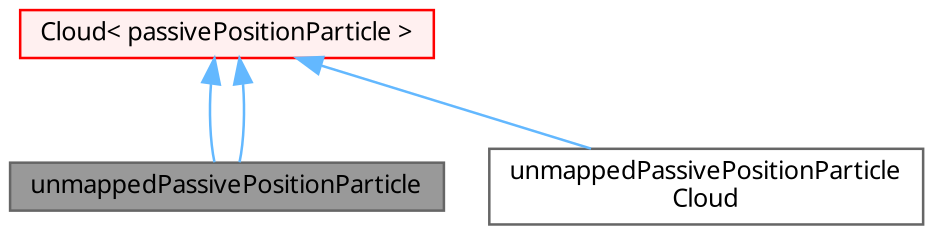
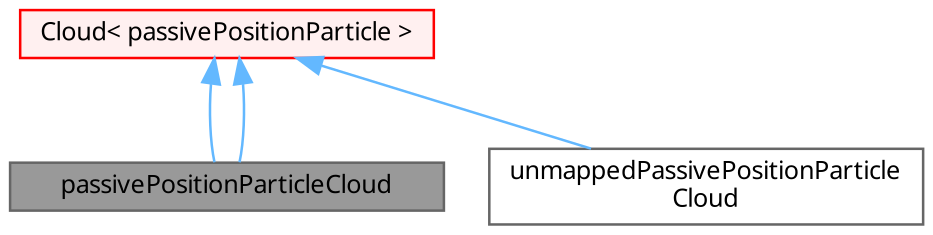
(227, 187) -> (227, 187)
